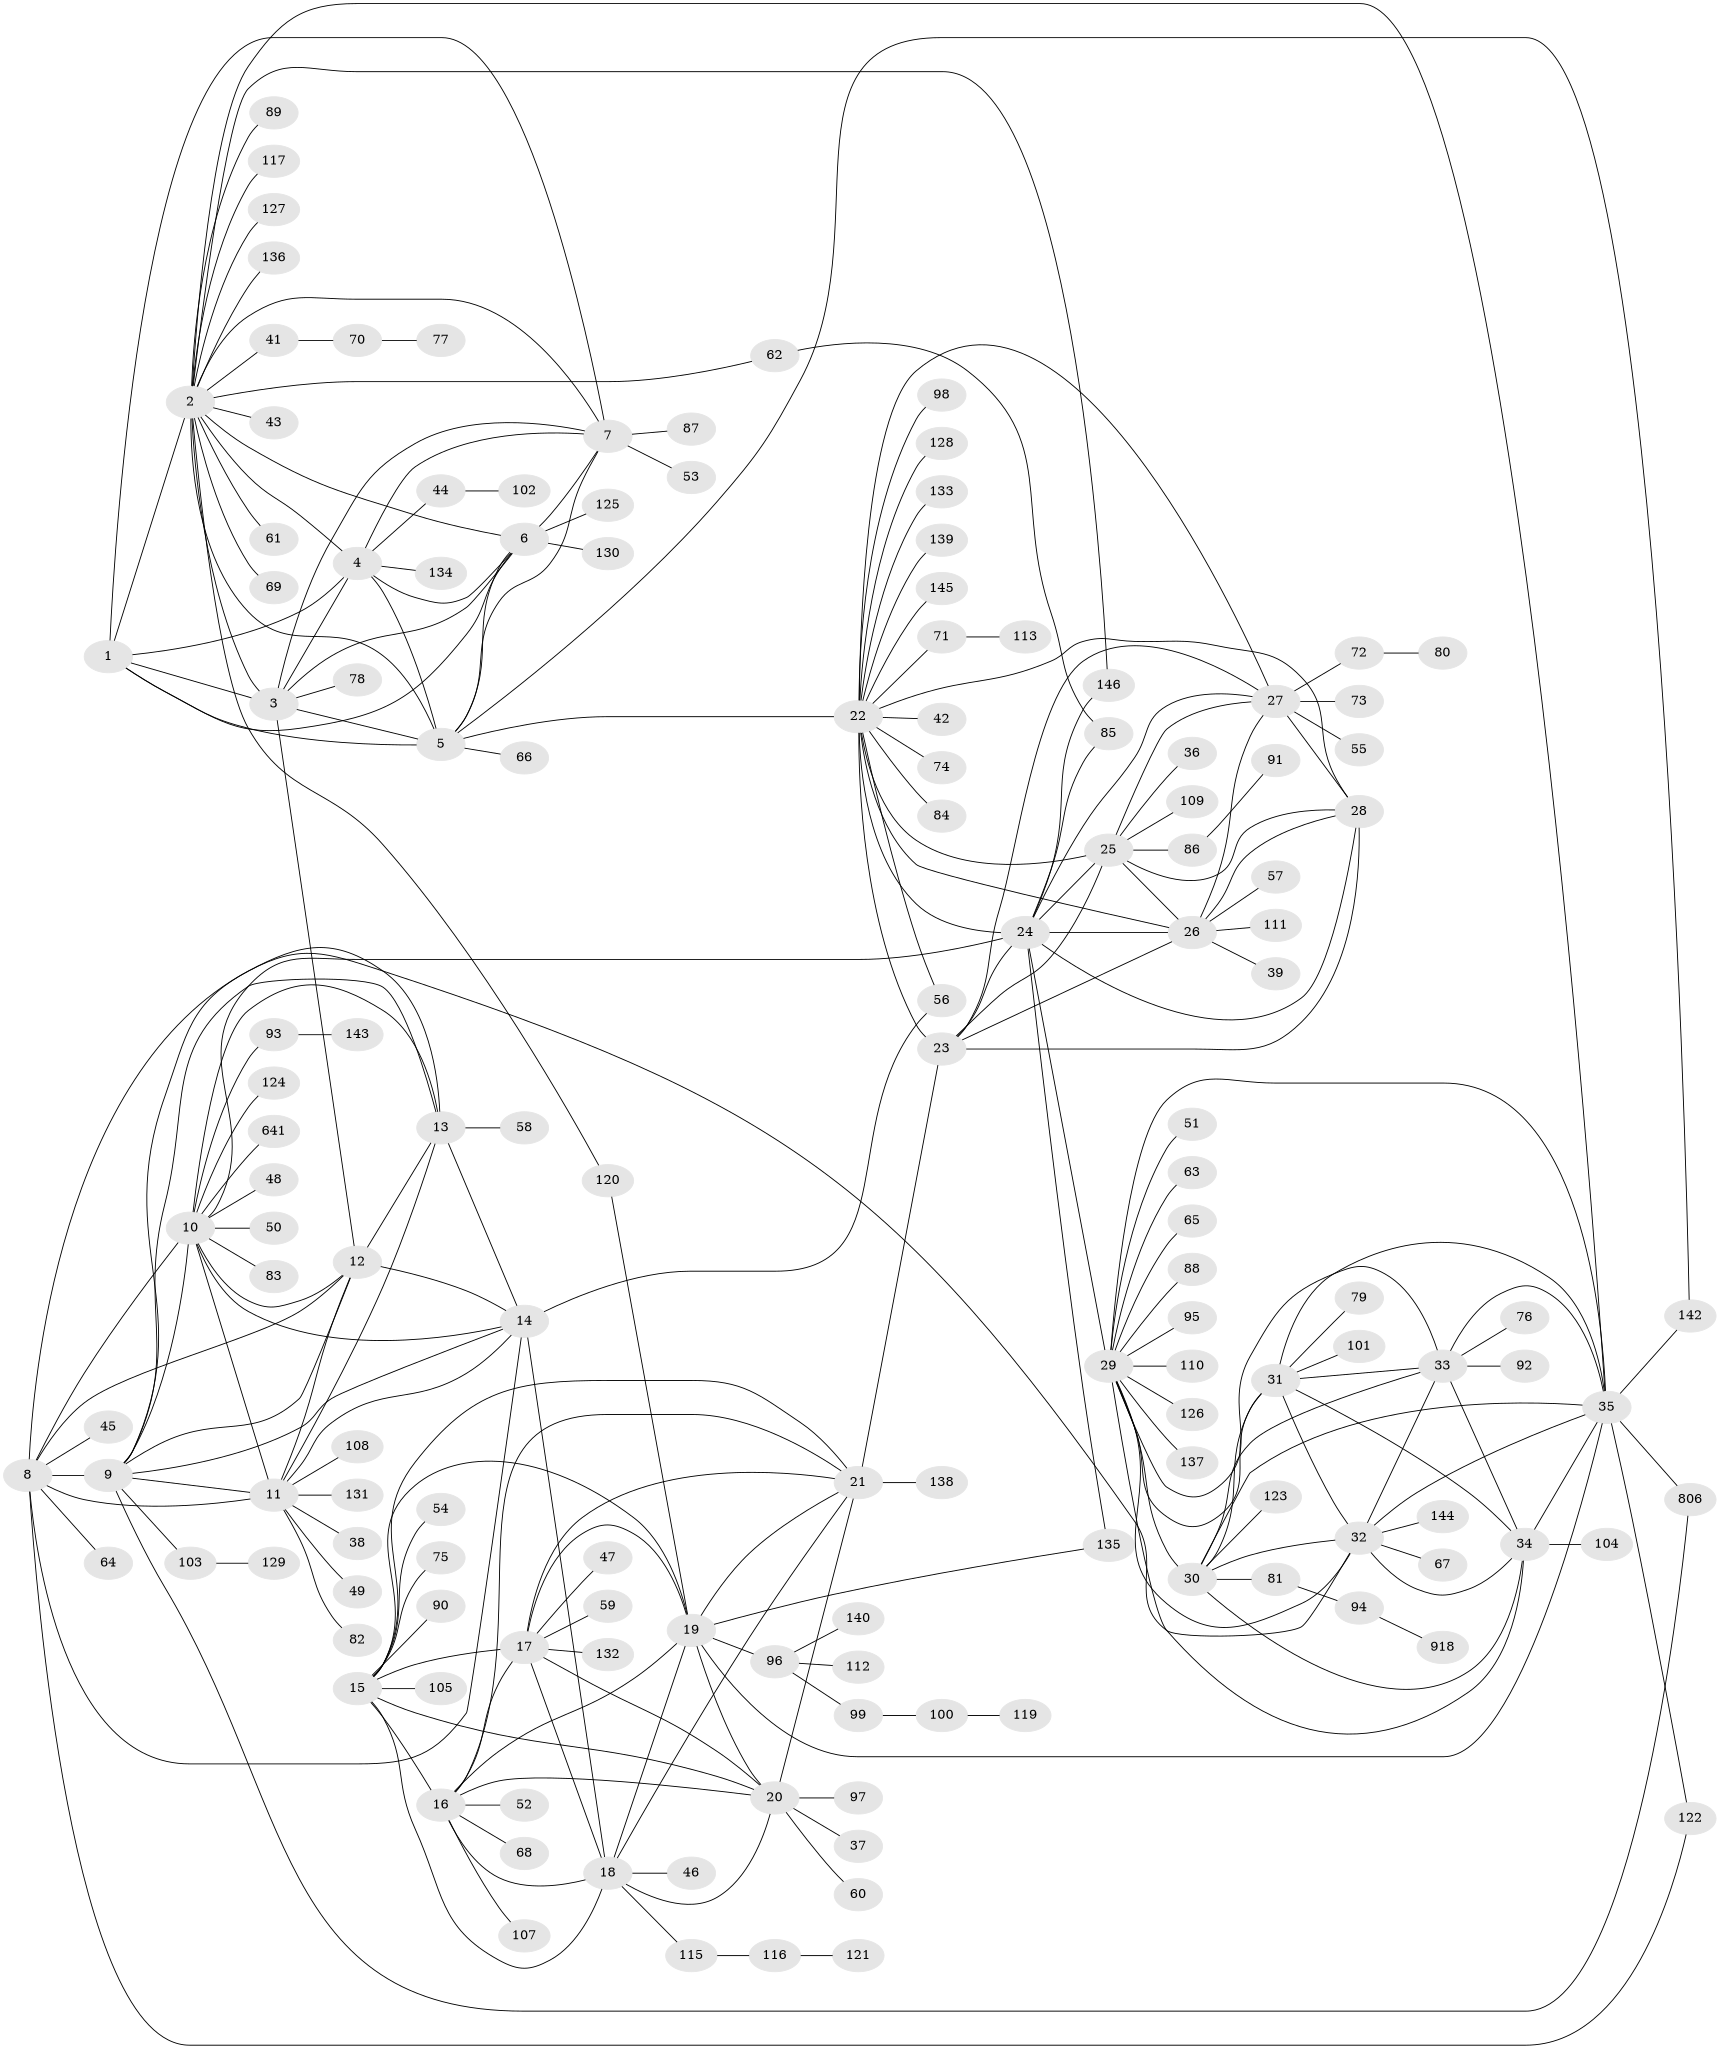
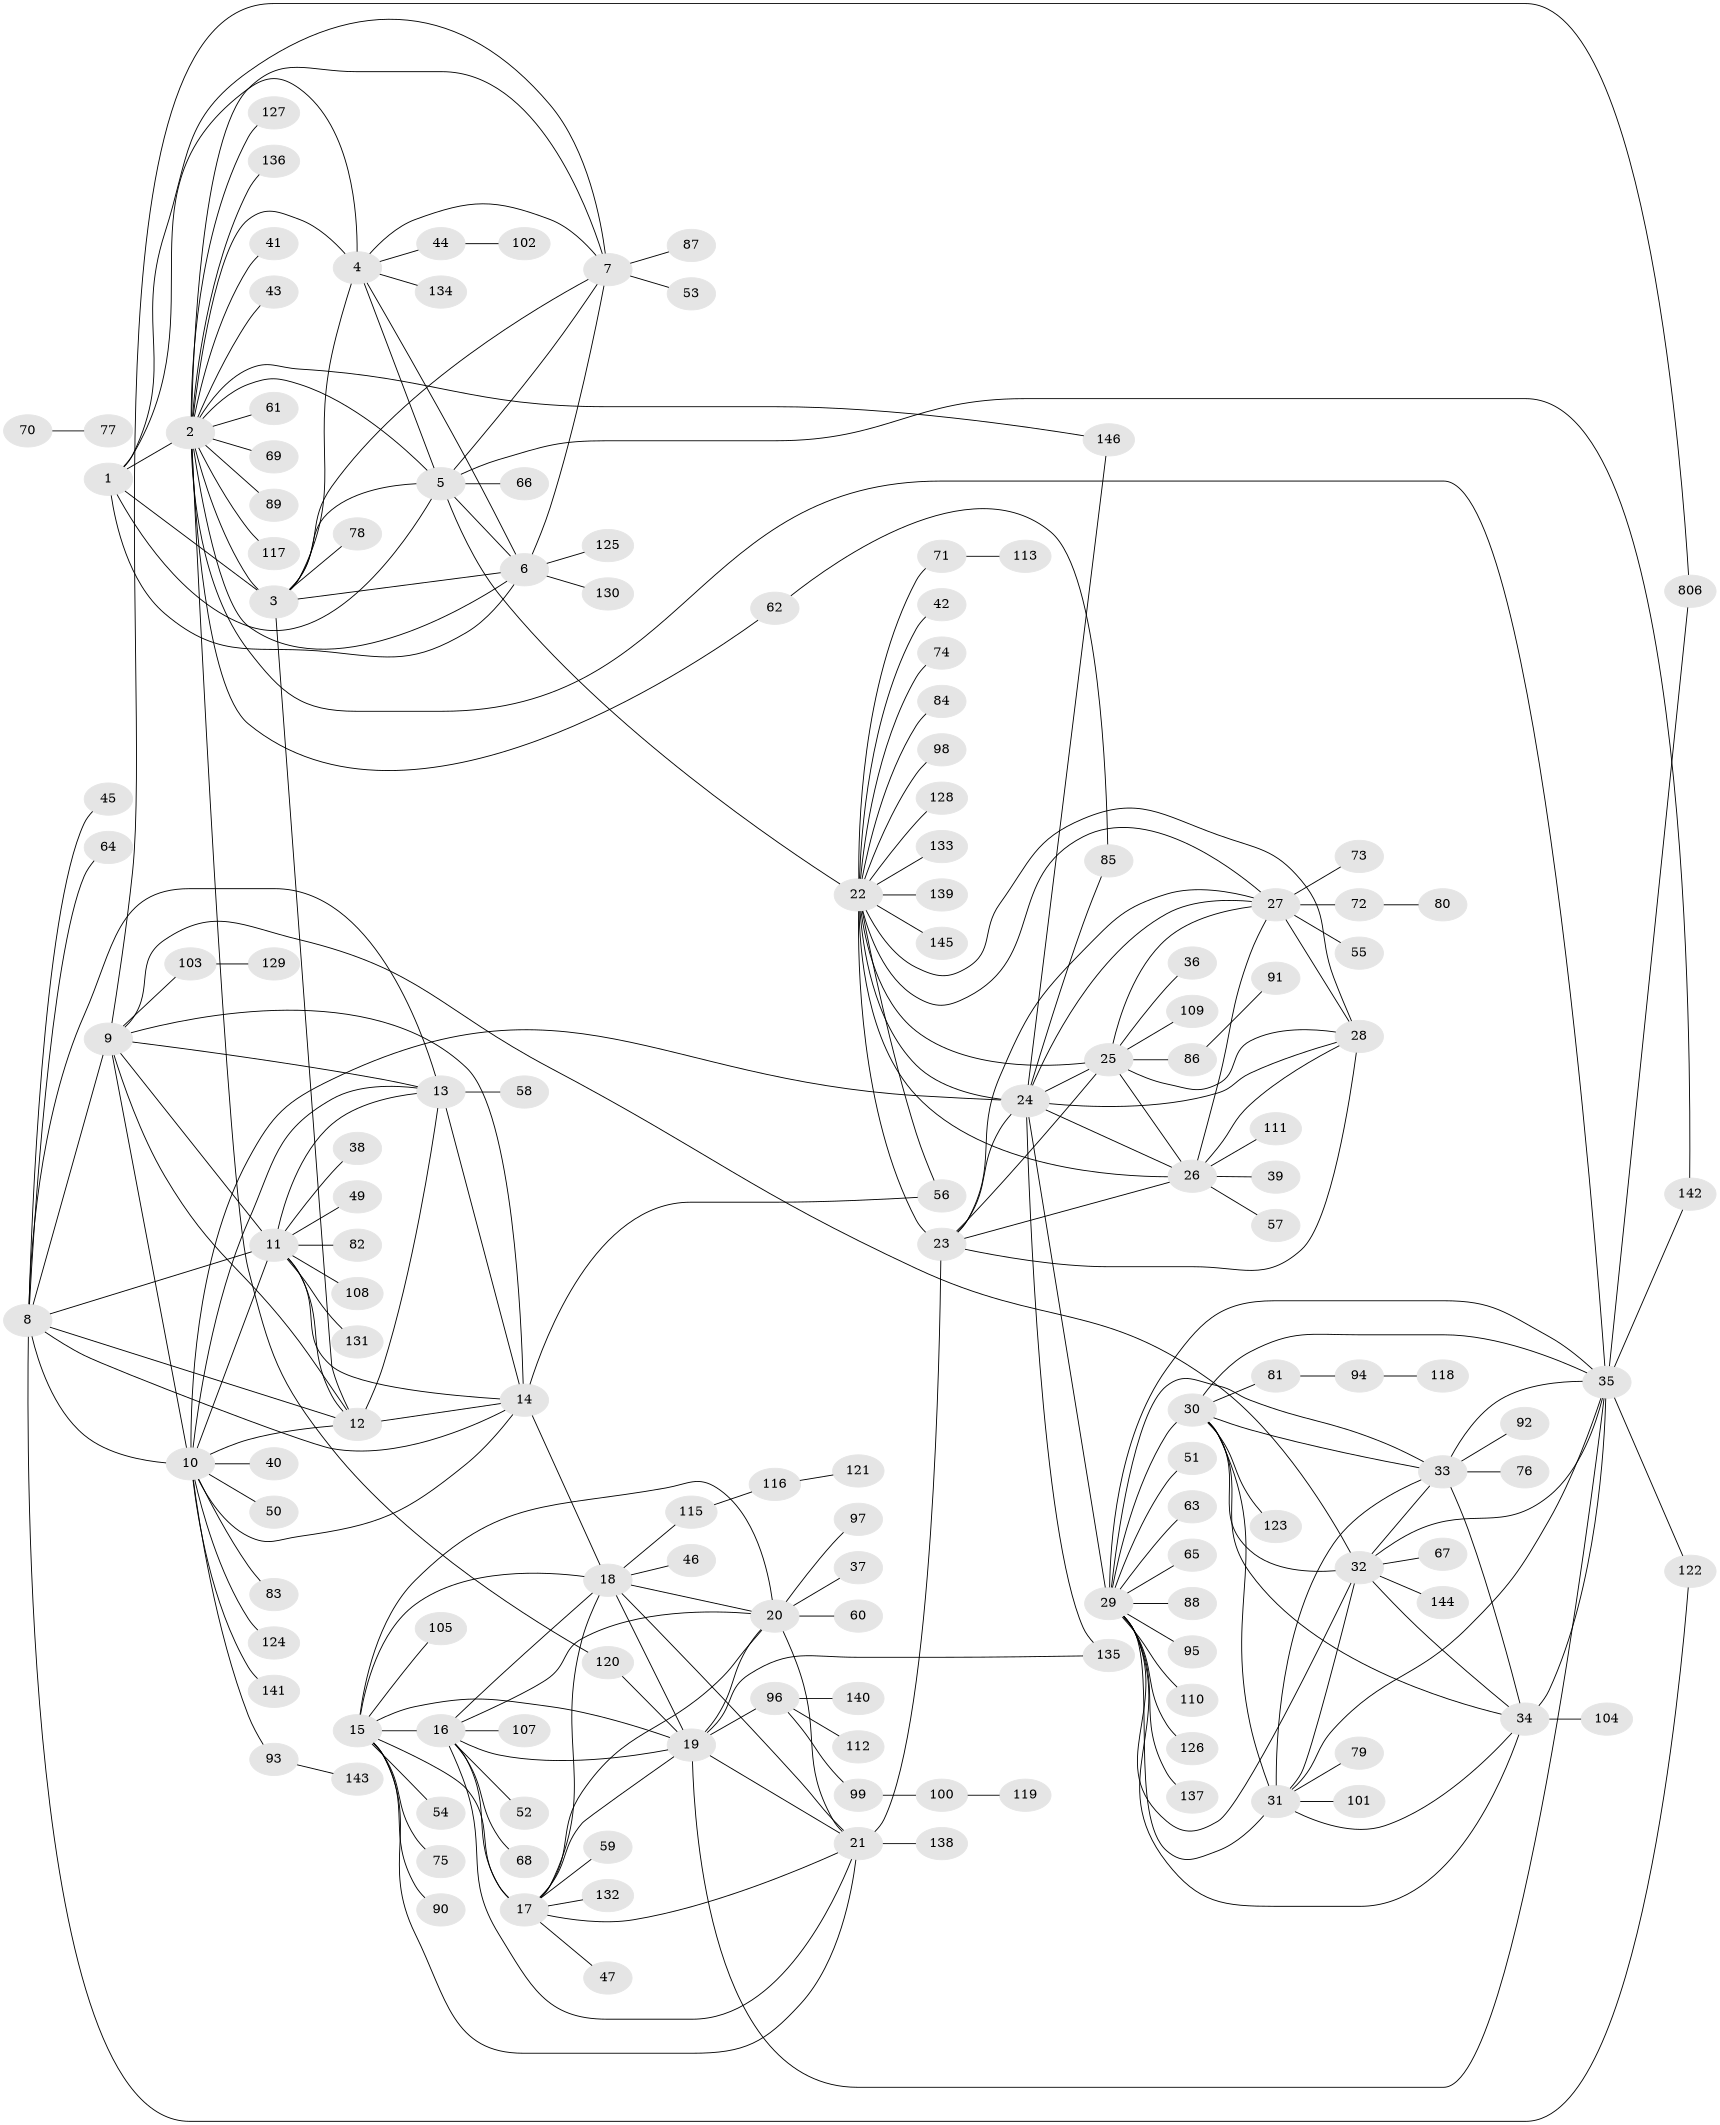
(316, 340) -> none
(274, 1131) -> (274, 1691)
(274, 1180) -> (274, 1464)
(1443, 1647) -> (1443, 1376)
